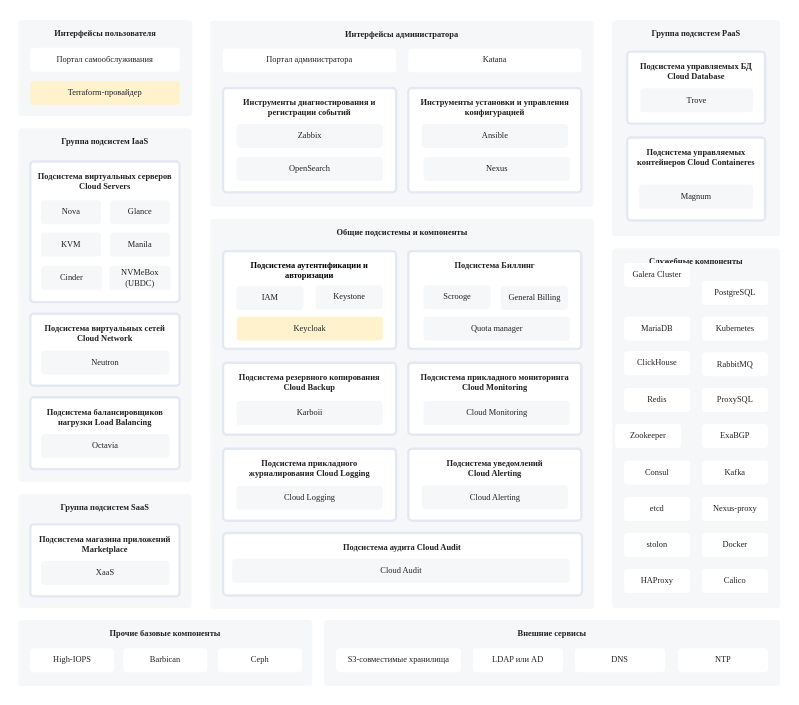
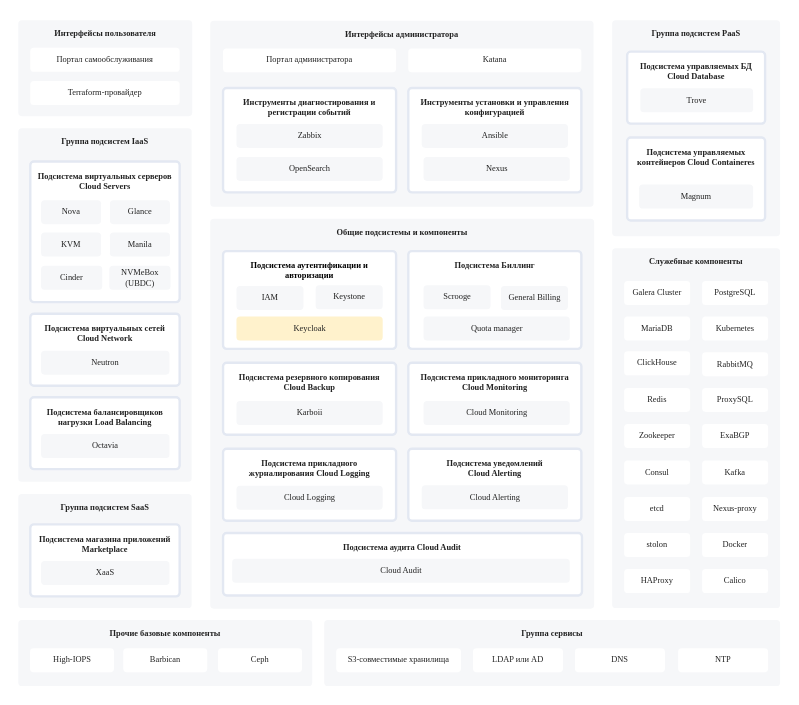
(105, 93) -> (105, 93)
(657, 275) -> (657, 293)
(648, 436) -> (657, 436)
(552, 634) -> (552, 634)
